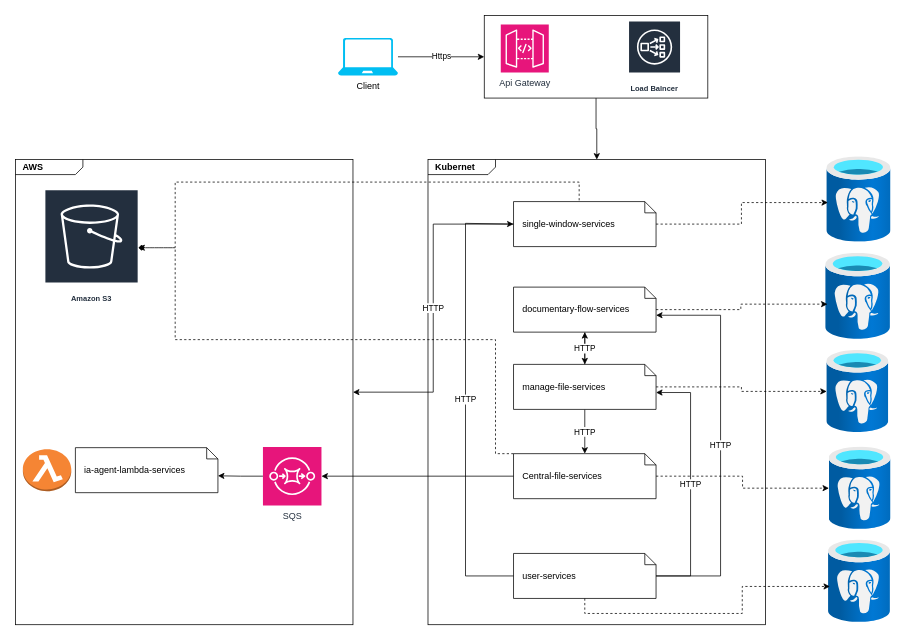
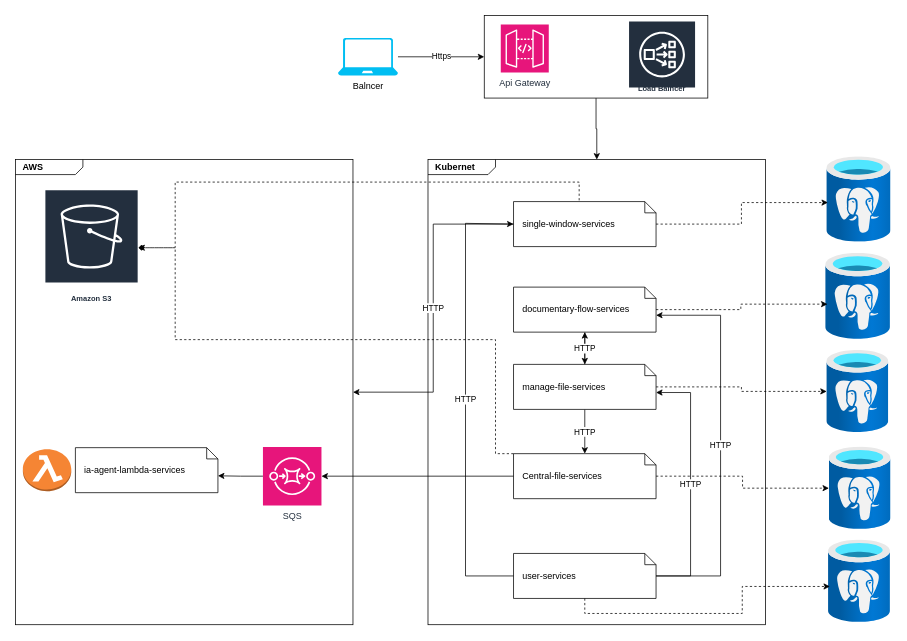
(654, 58) -> (662, 58)
(368, 86) -> (368, 86)
